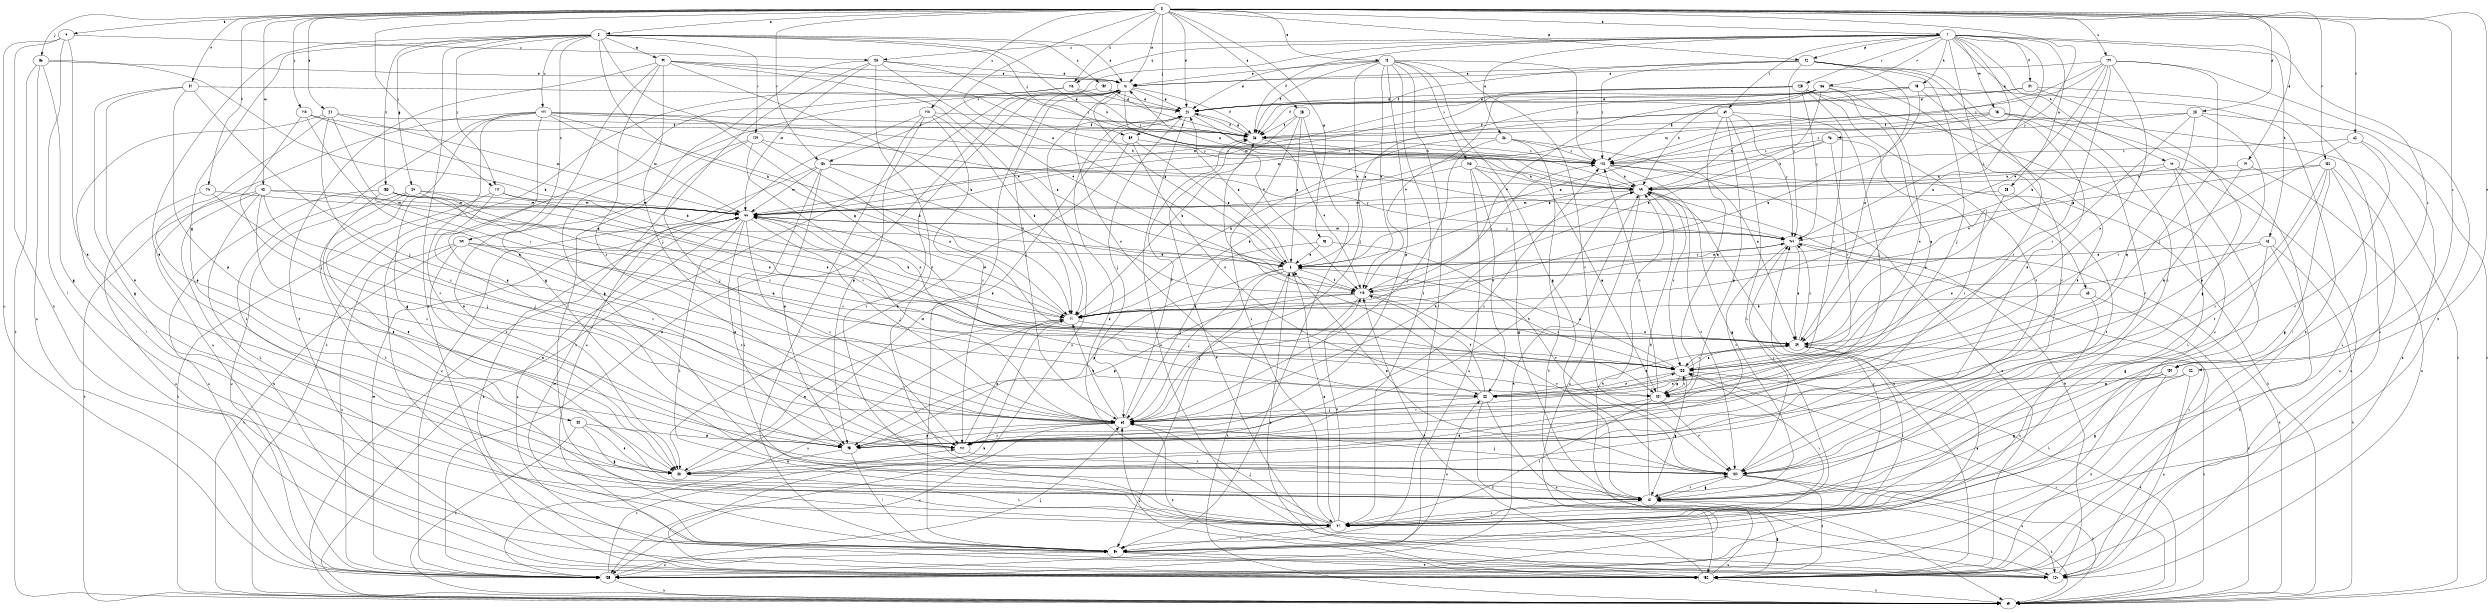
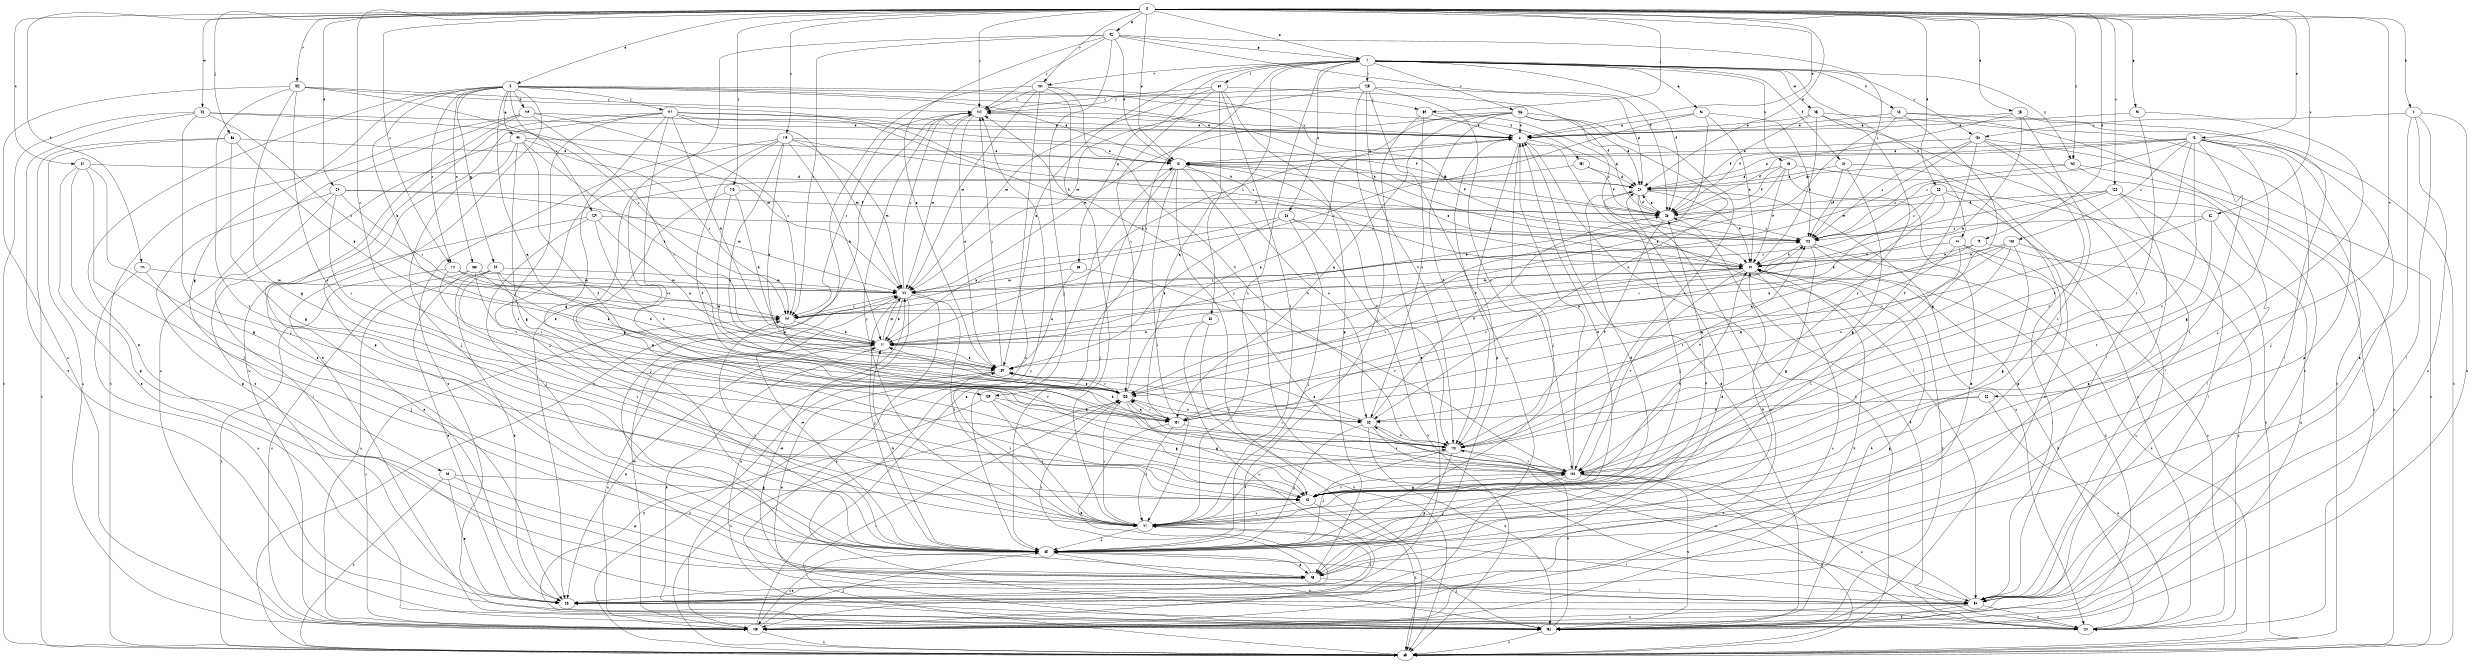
(1878, 43) -> (1238, 48)
(1252, 158) -> none
(740, 355) -> none
(647, 499) -> none
(1772, 526) -> none
